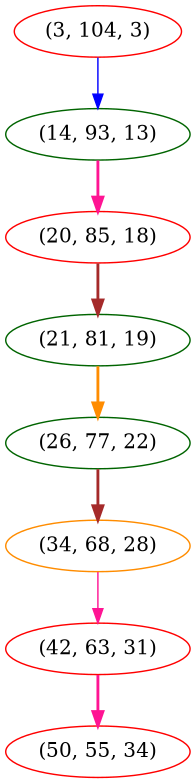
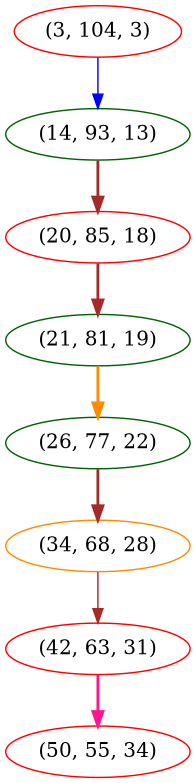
(98, 179) -> (98, 179)
(98, 590) -> (98, 590)
